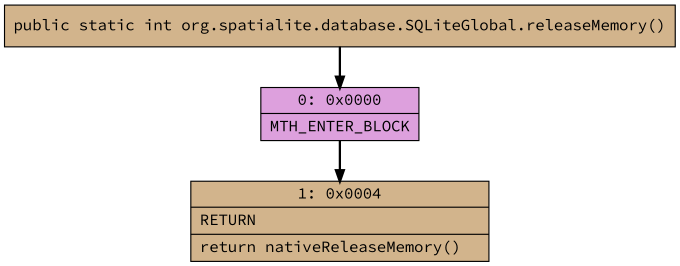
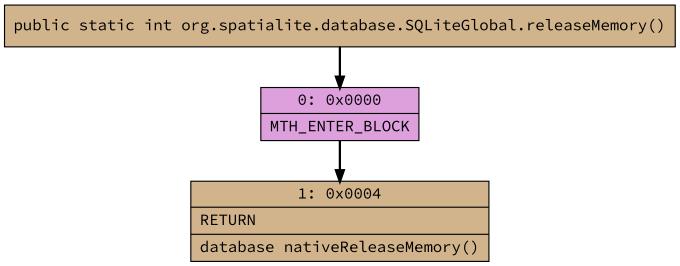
(331, 247) -> (340, 247)
